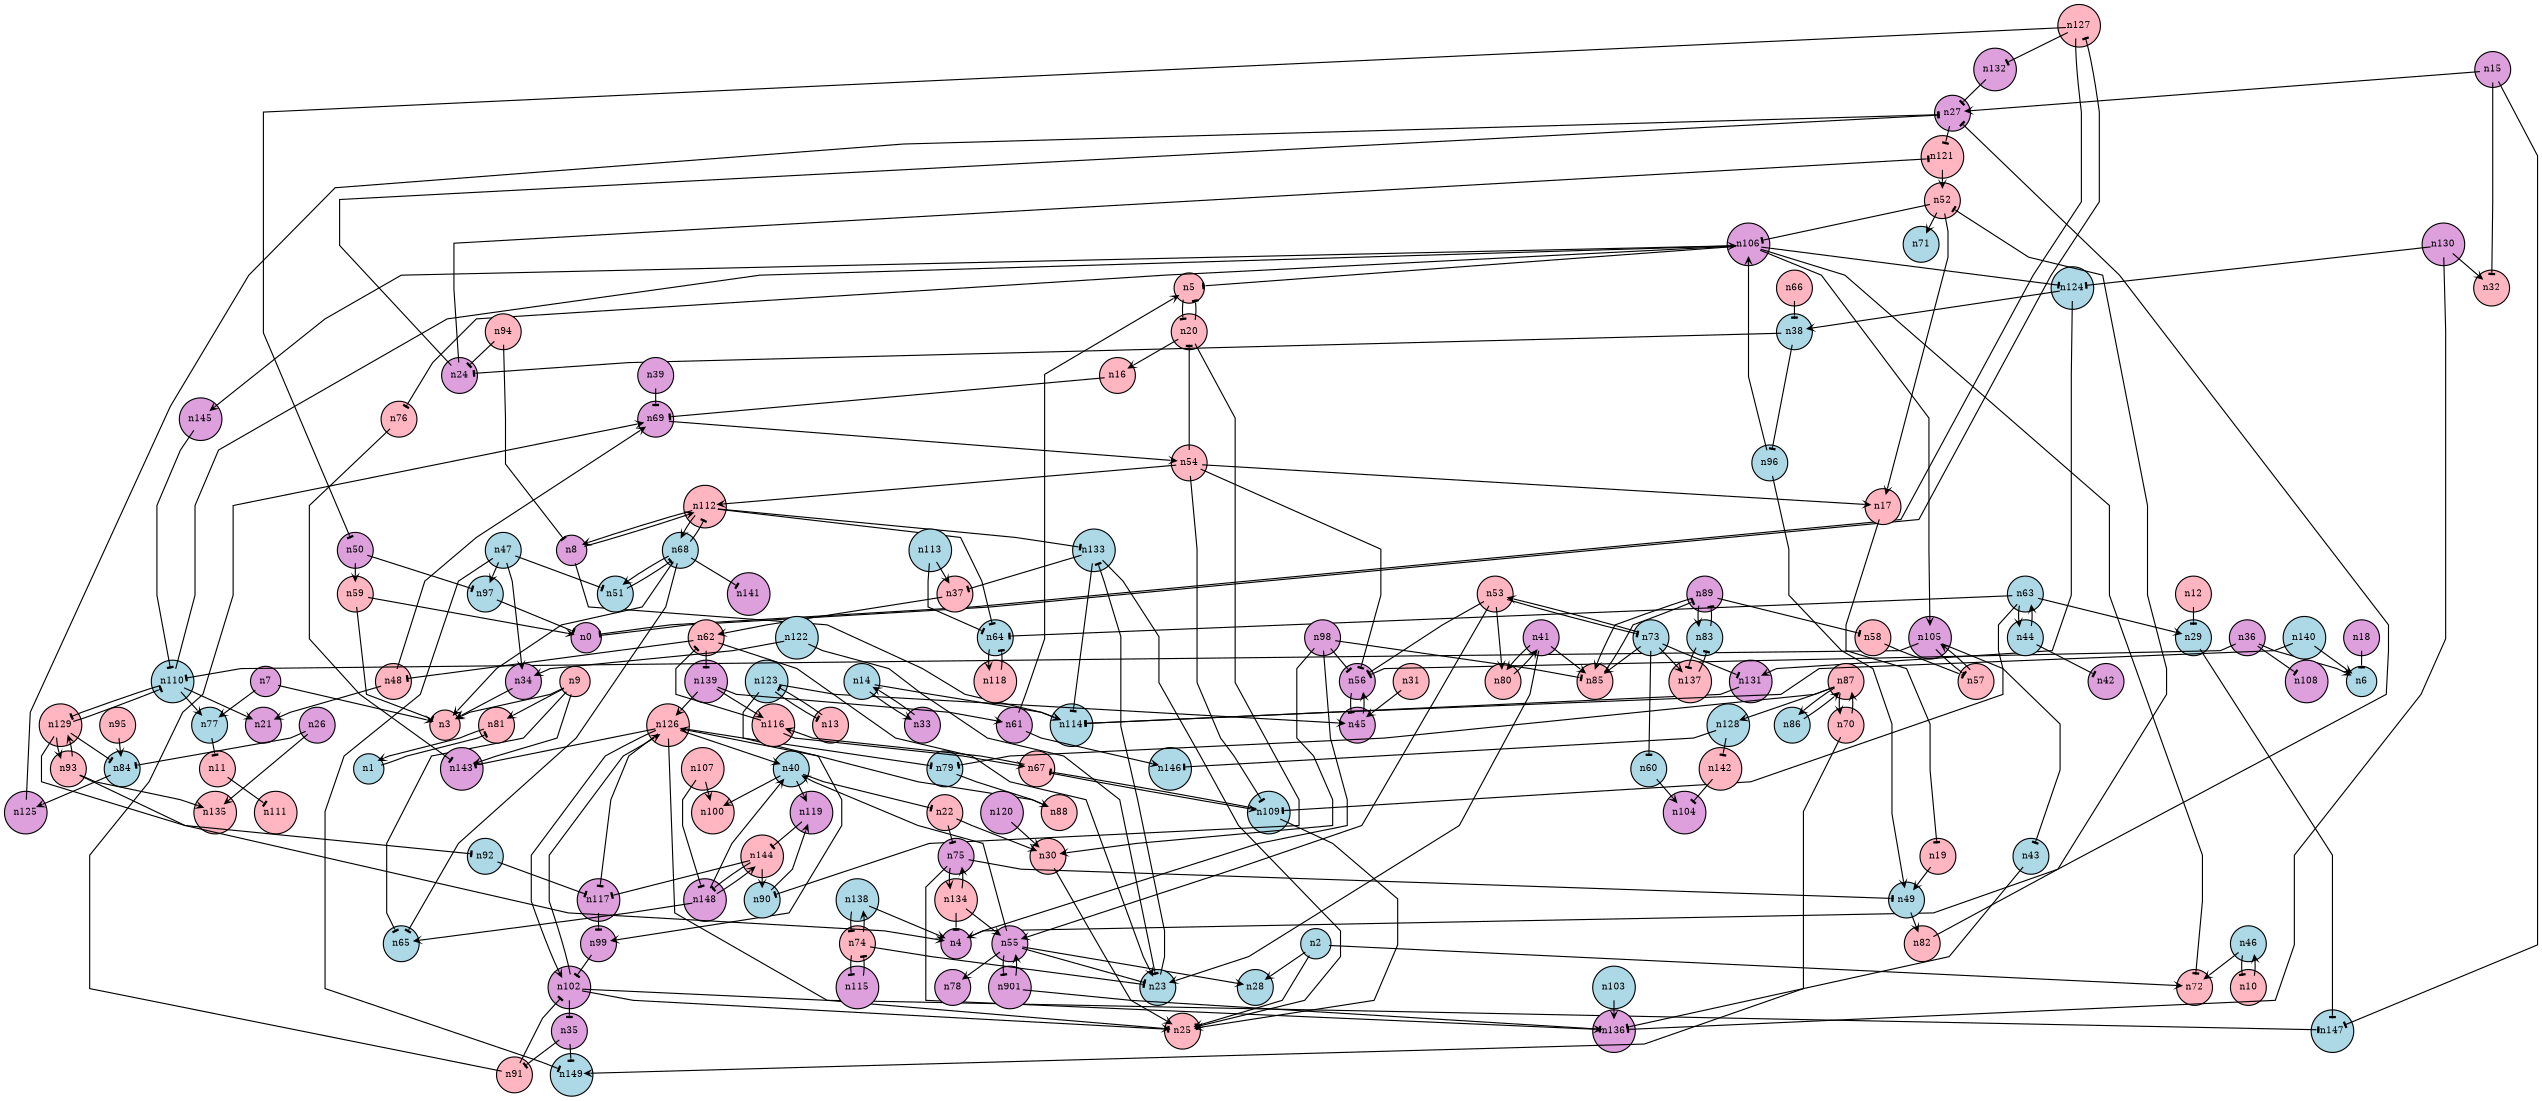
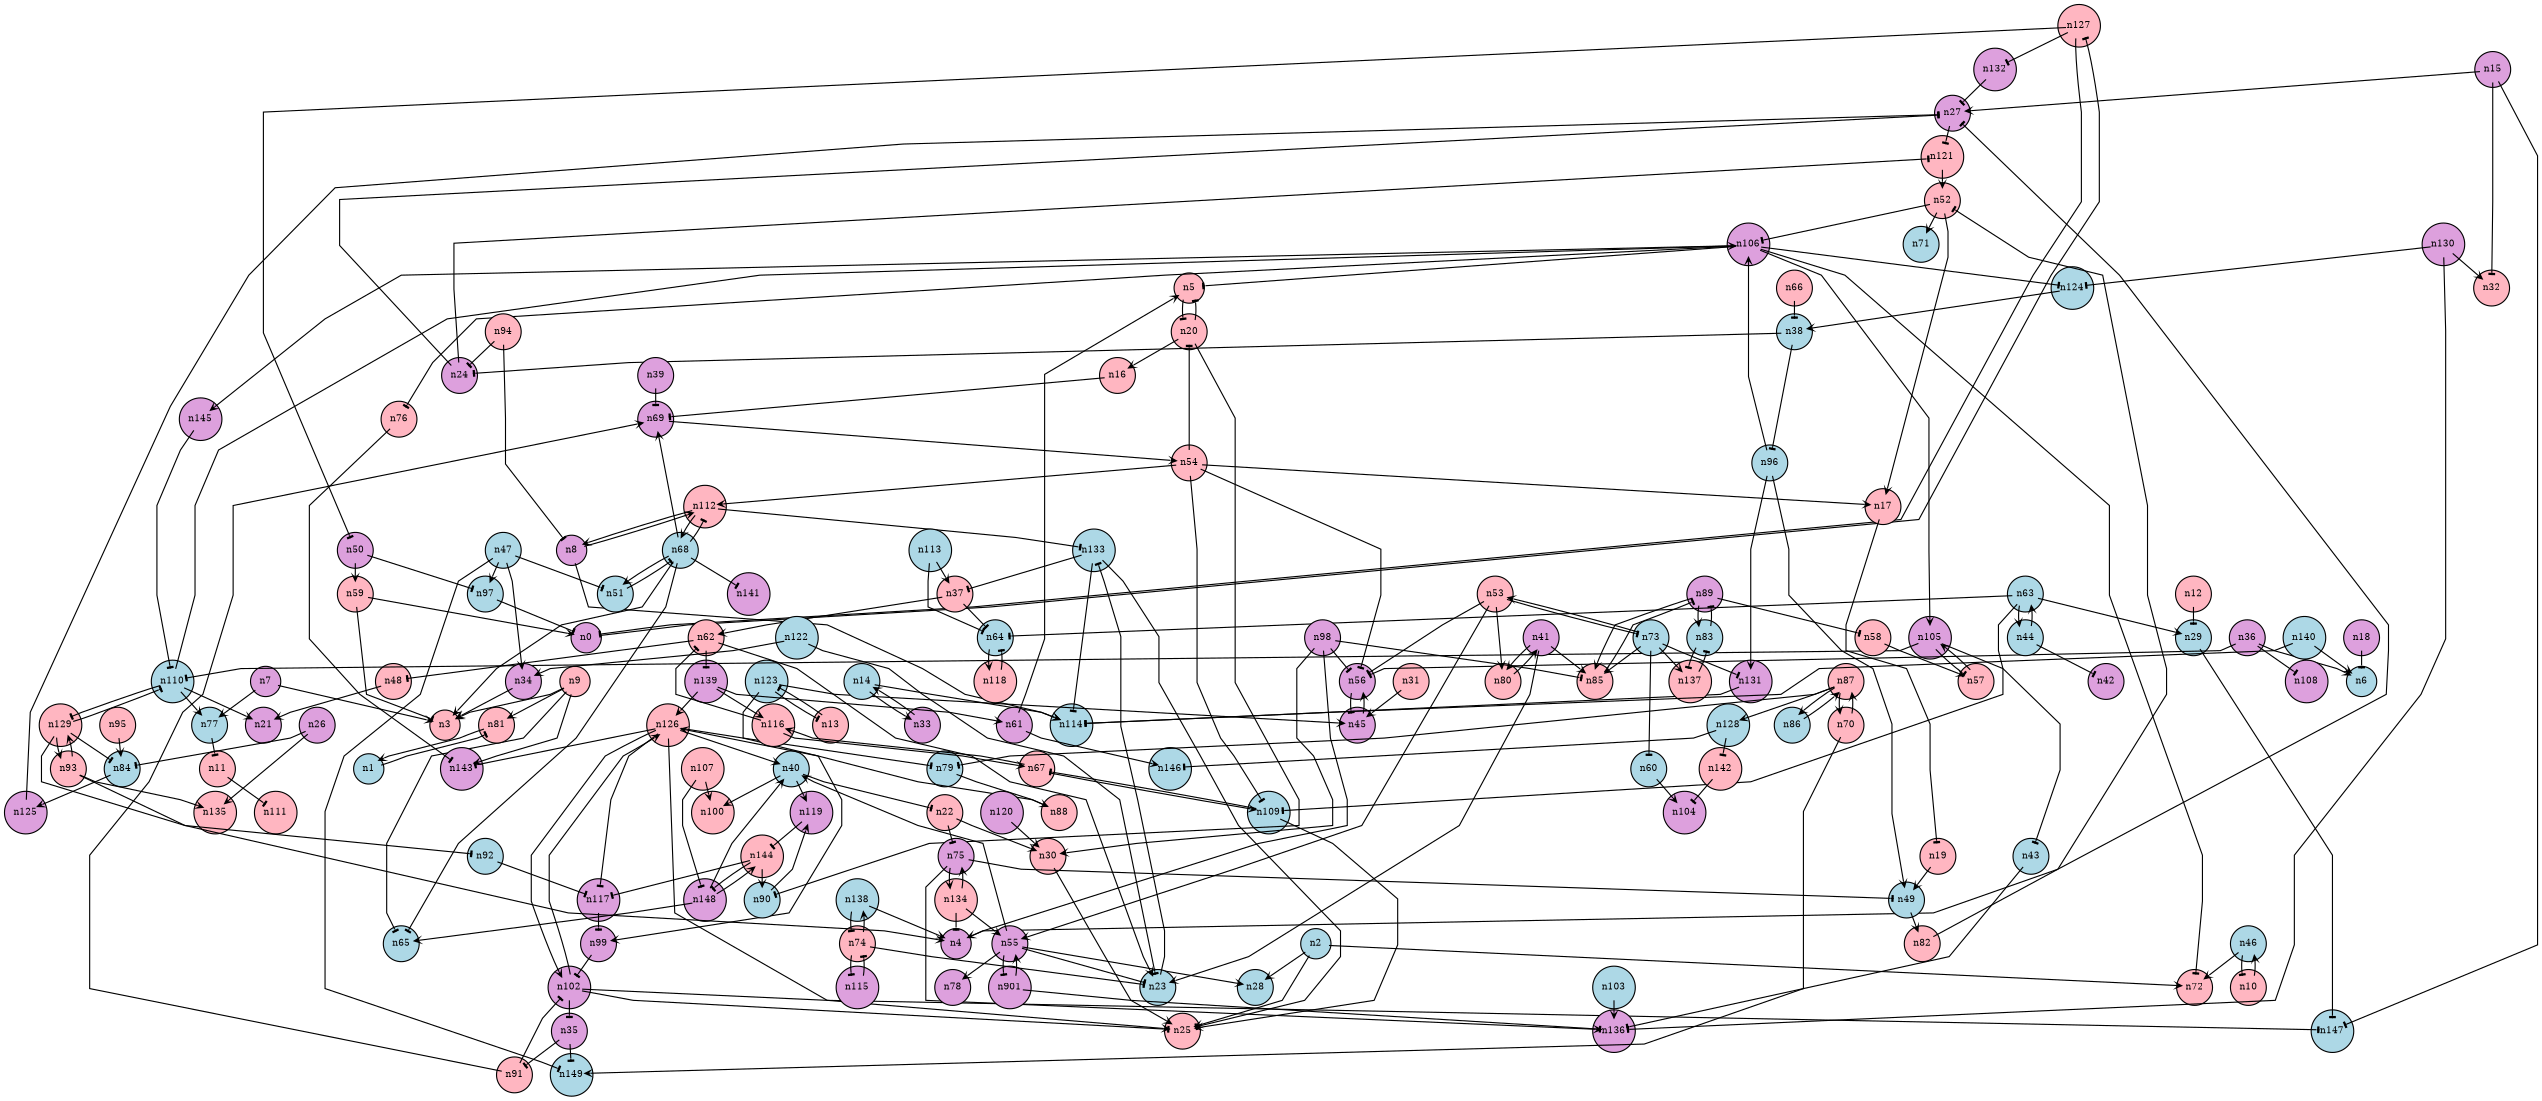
(491, 528) -> (669, 488)
(964, 544) -> (974, 615)
(2063, 619) -> (1751, 568)
(1921, 659) -> (1921, 659)
